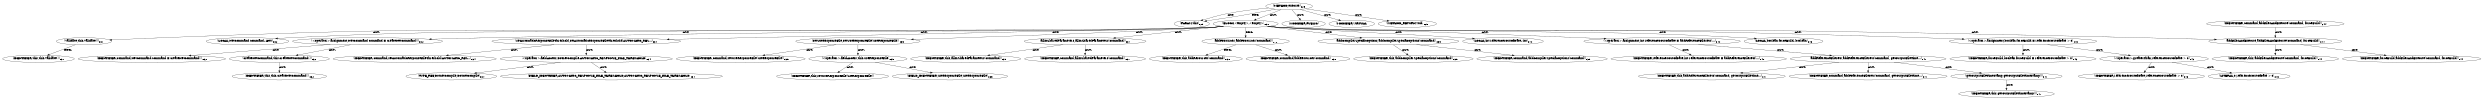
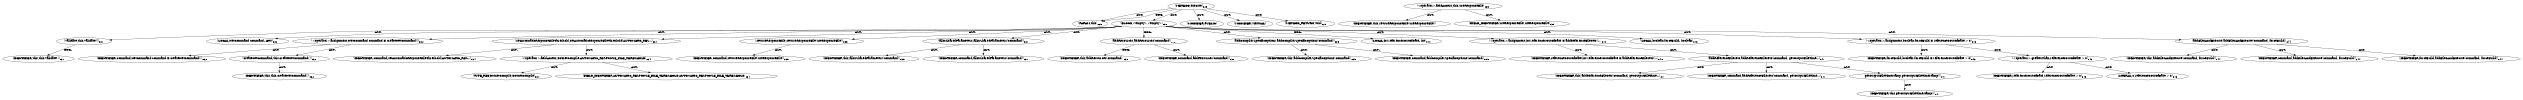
(2275, 32) -> (2274, 50)
(1399, 33) -> (1298, 33)
(858, 49) -> none
